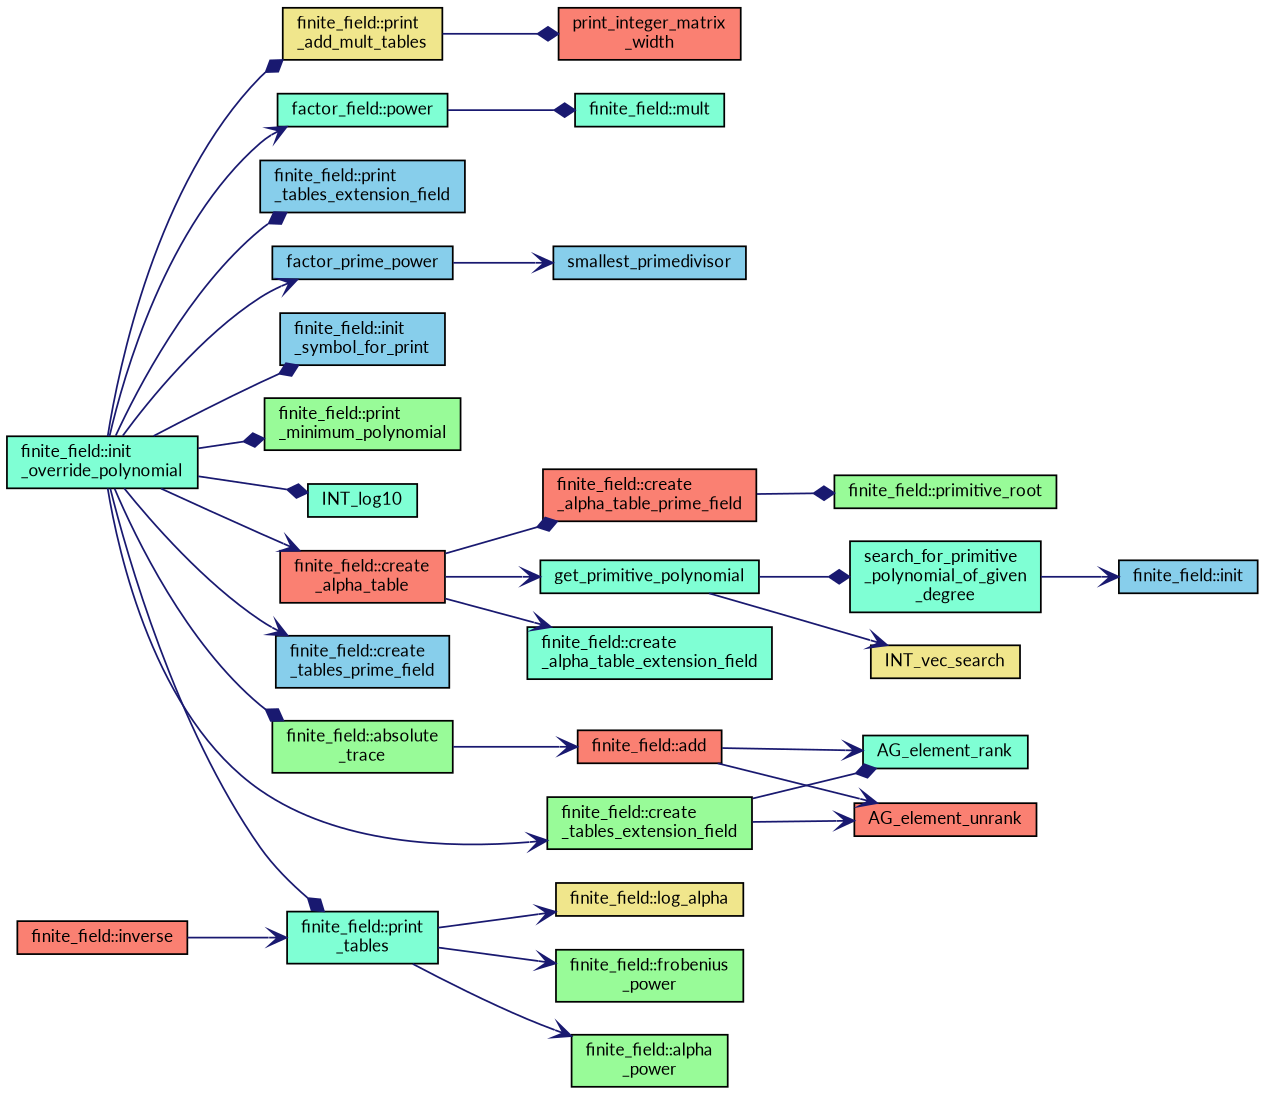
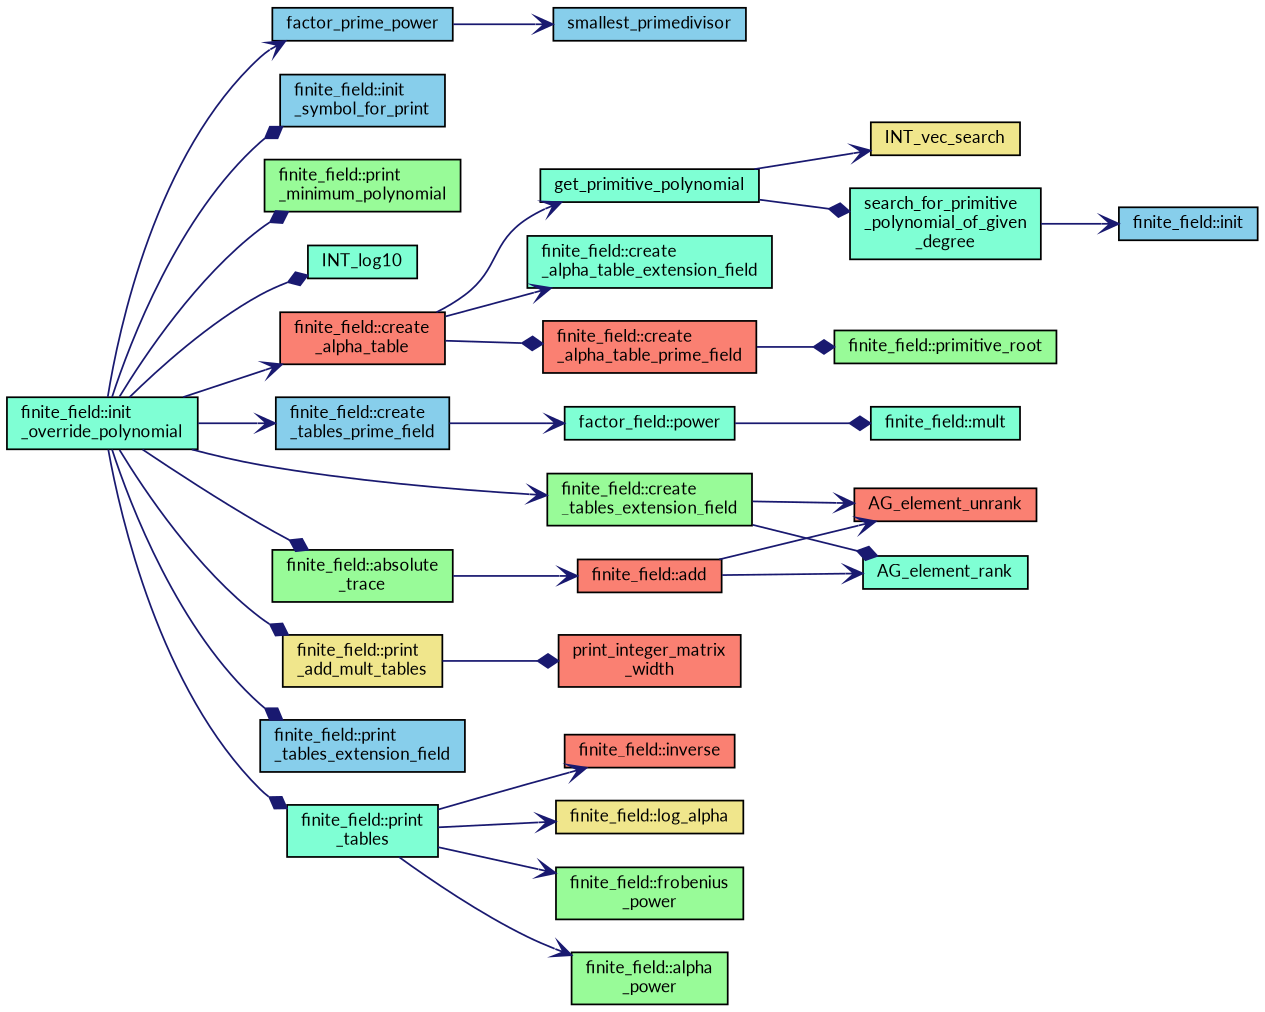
(167, 272) -> (498, 423)
(228, 938) -> (504, 791)
